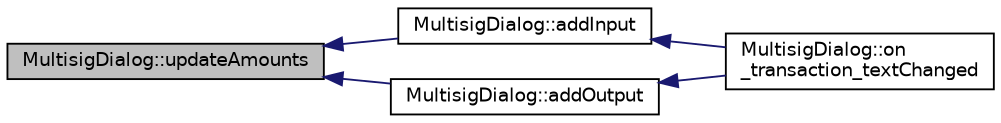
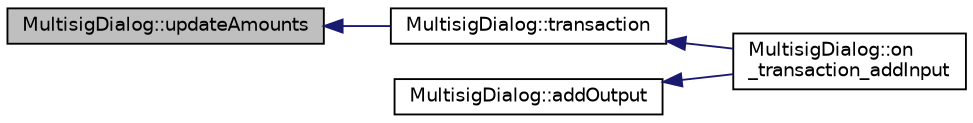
(525, 26) -> (529, 26)
(860, 61) -> (850, 61)
(367, 81) -> none
